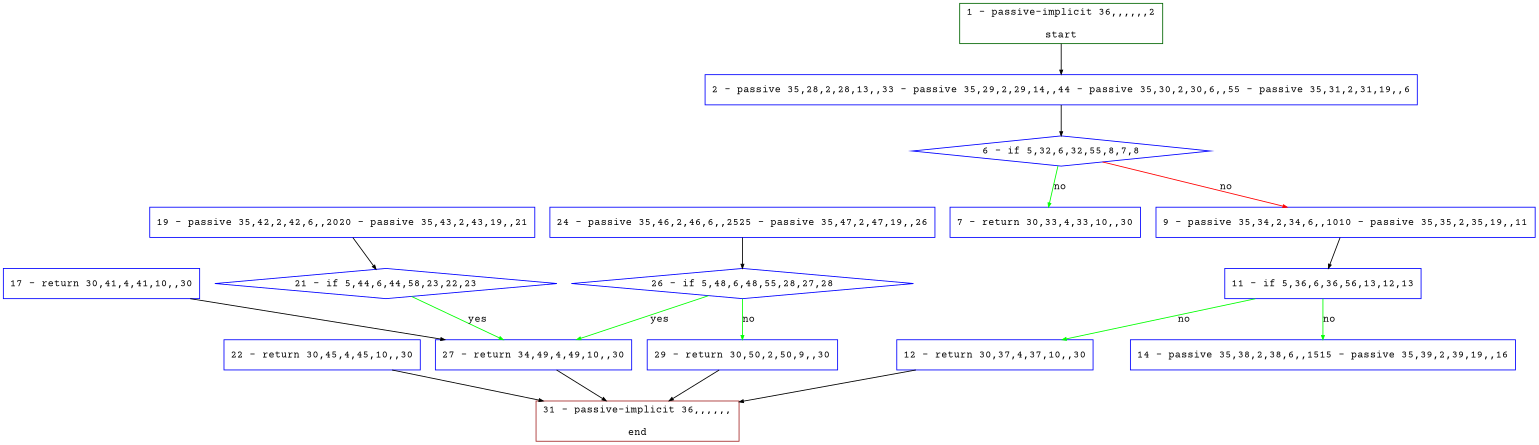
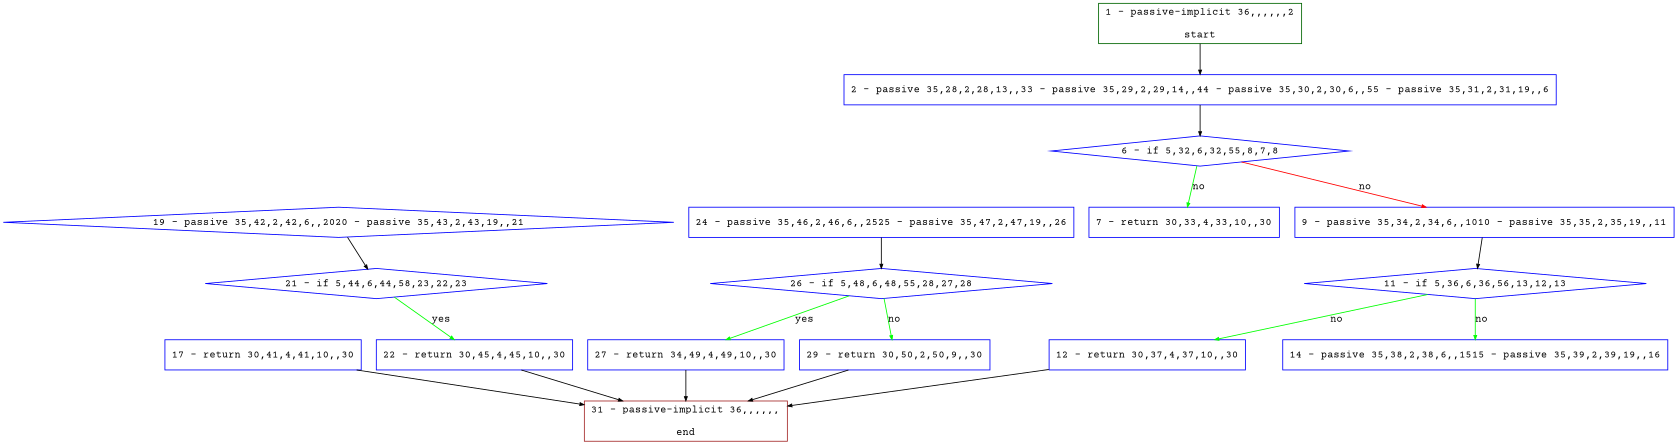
(342, 222) -> (339, 222)
(1323, 284) -> (1475, 284)
(456, 317) -> (422, 317)
(315, 319) -> (468, 387)
